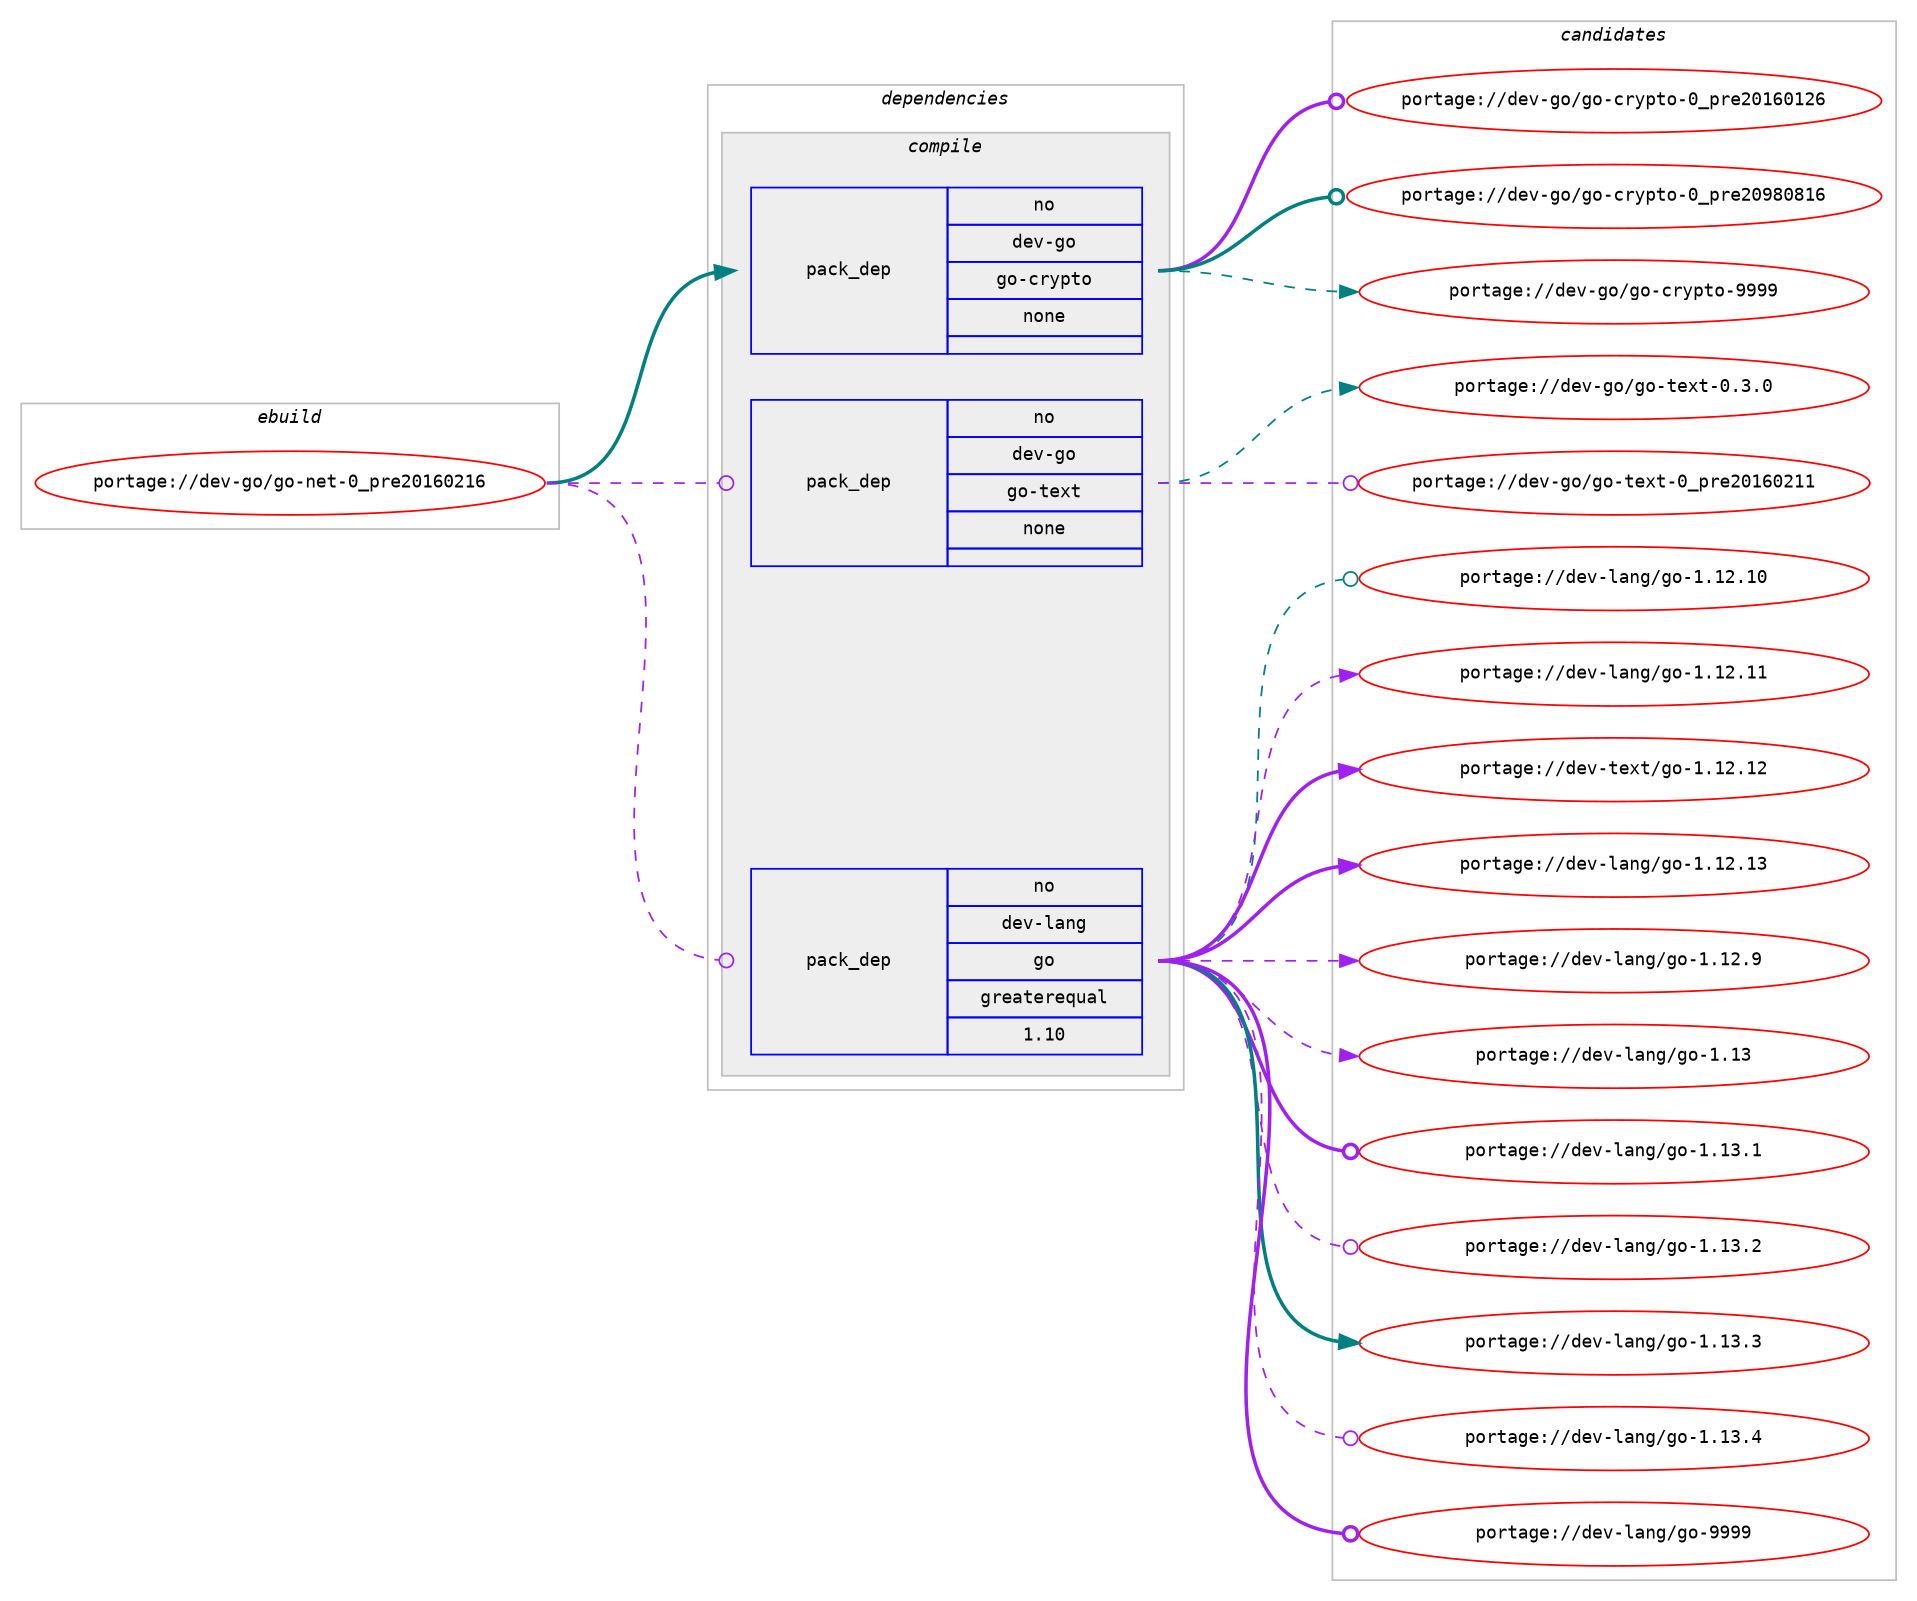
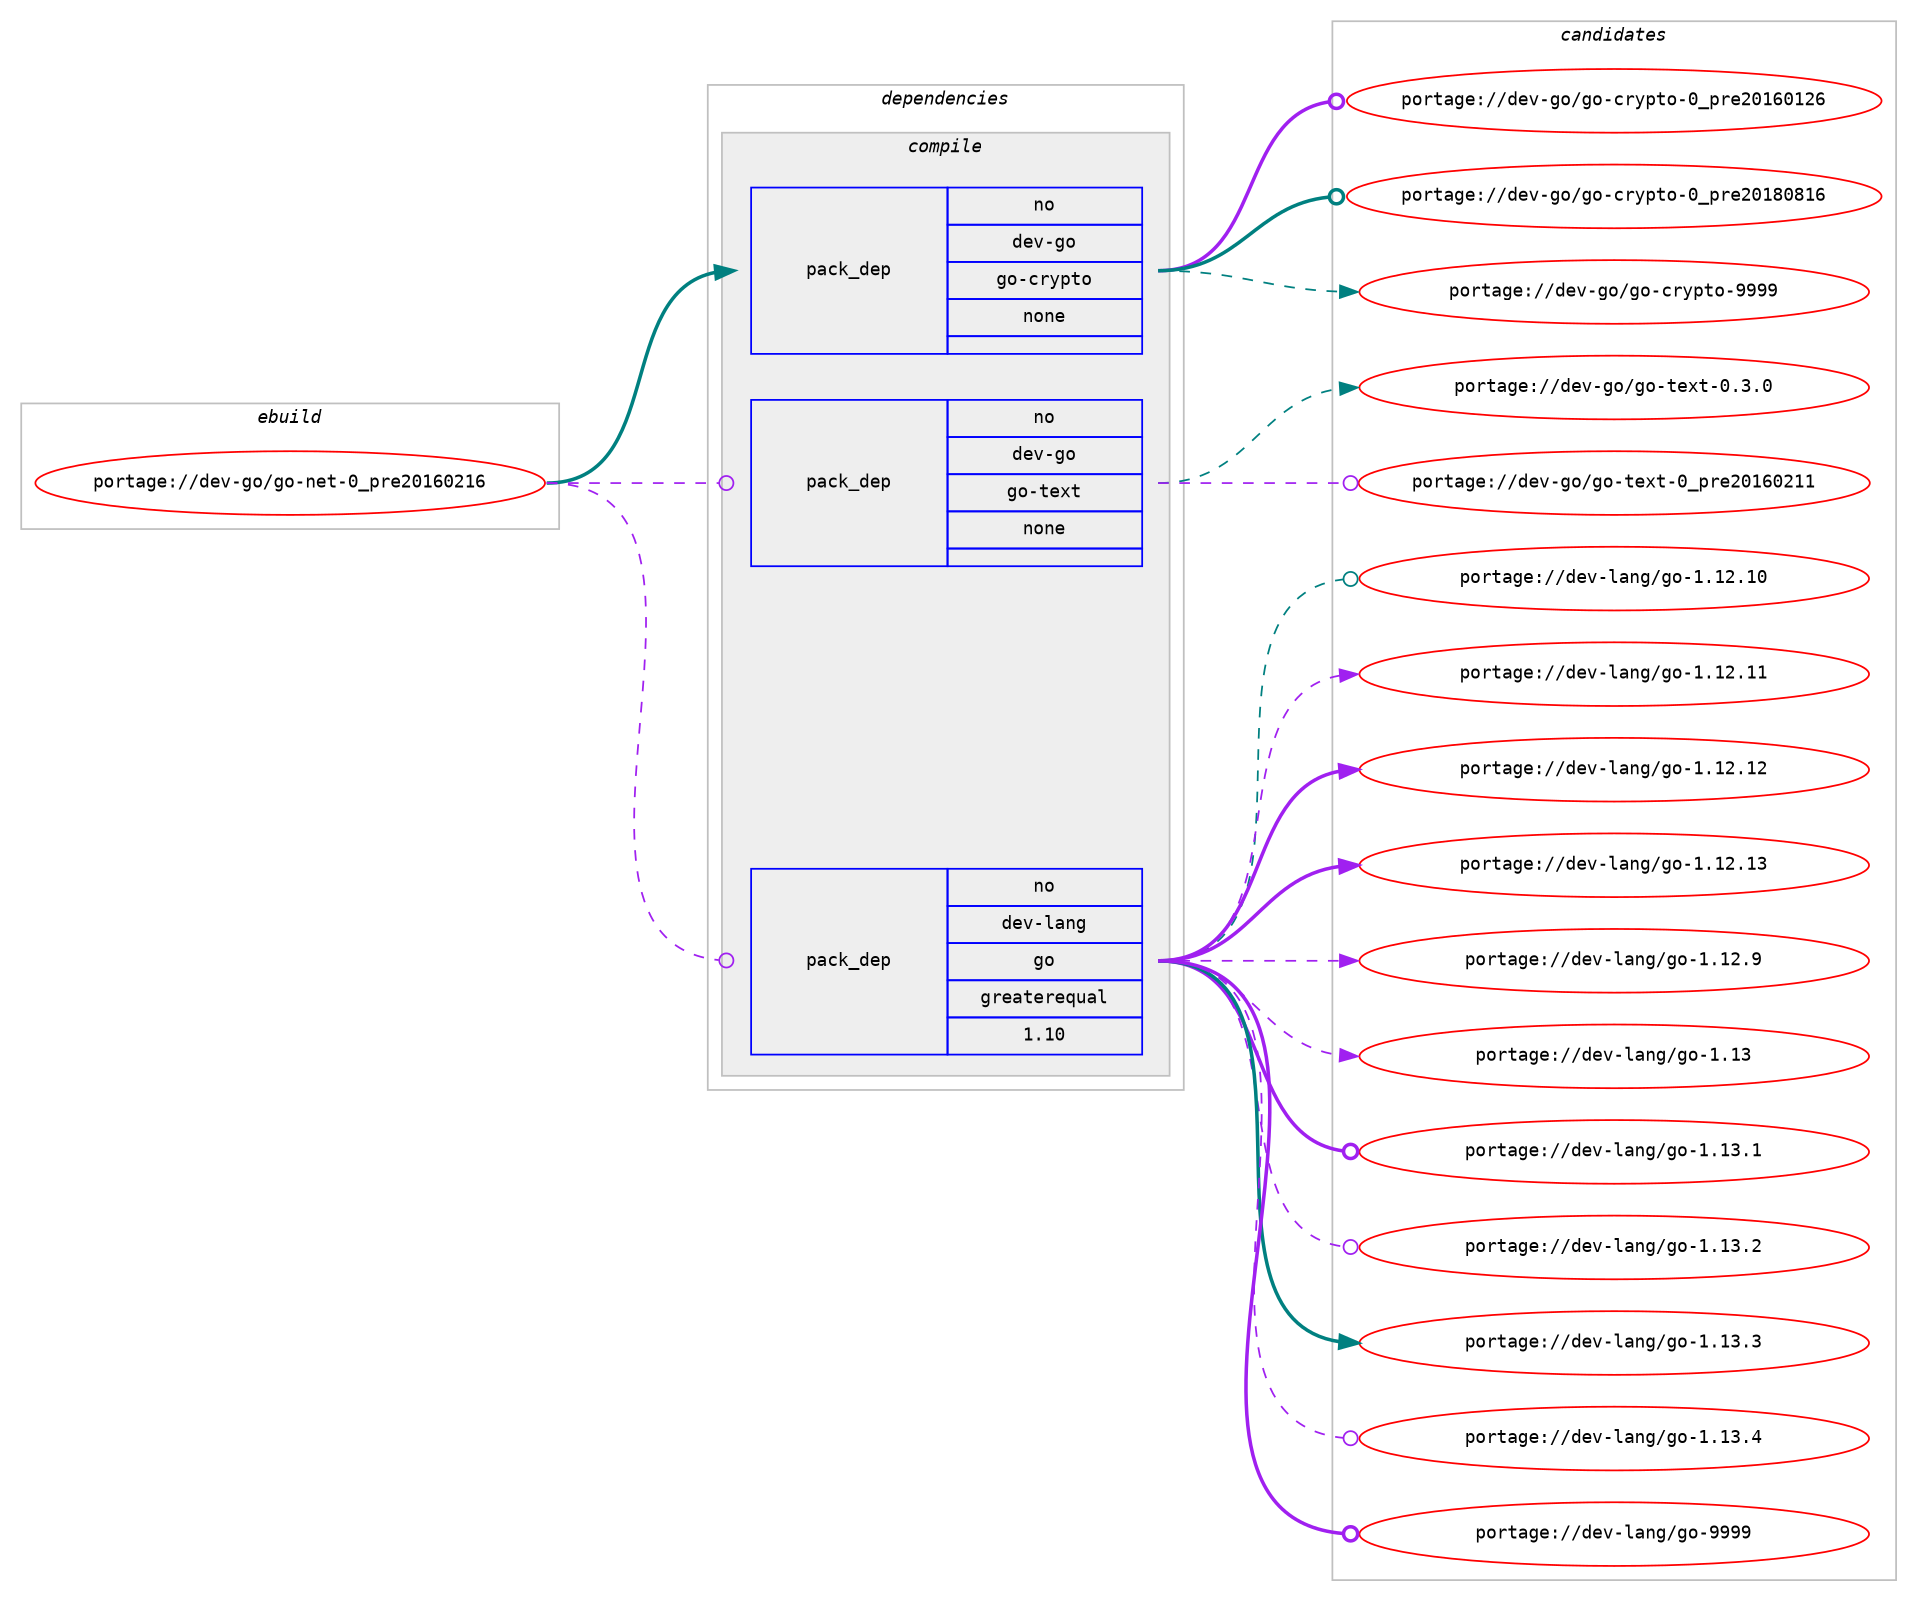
(1614, 196) -> (1614, 196)
(1614, 770) -> (1614, 770)
